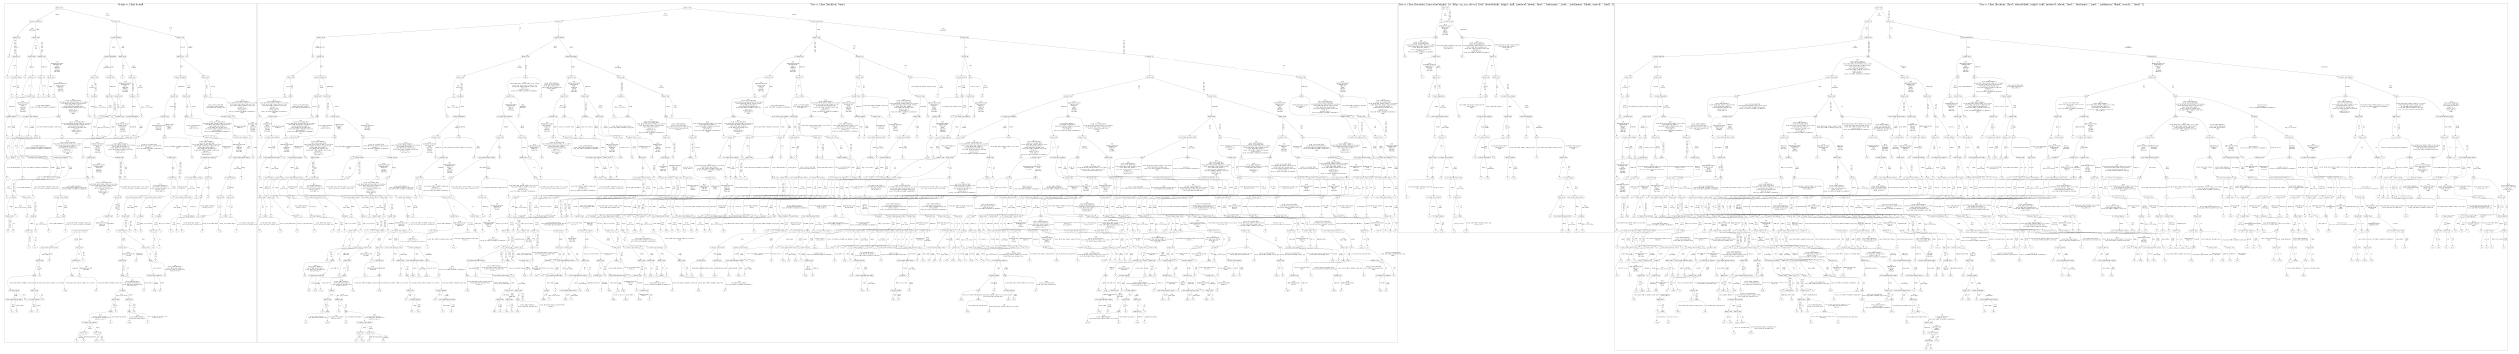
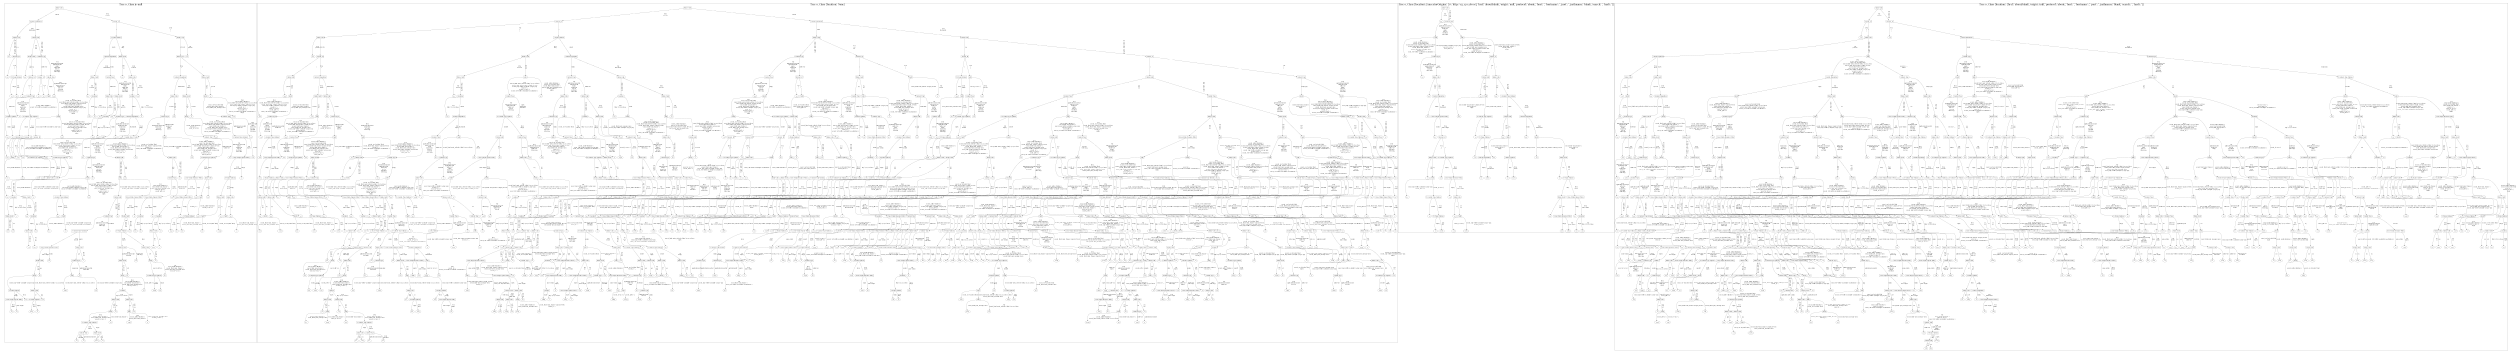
(131, 5) -> (131, 5)
